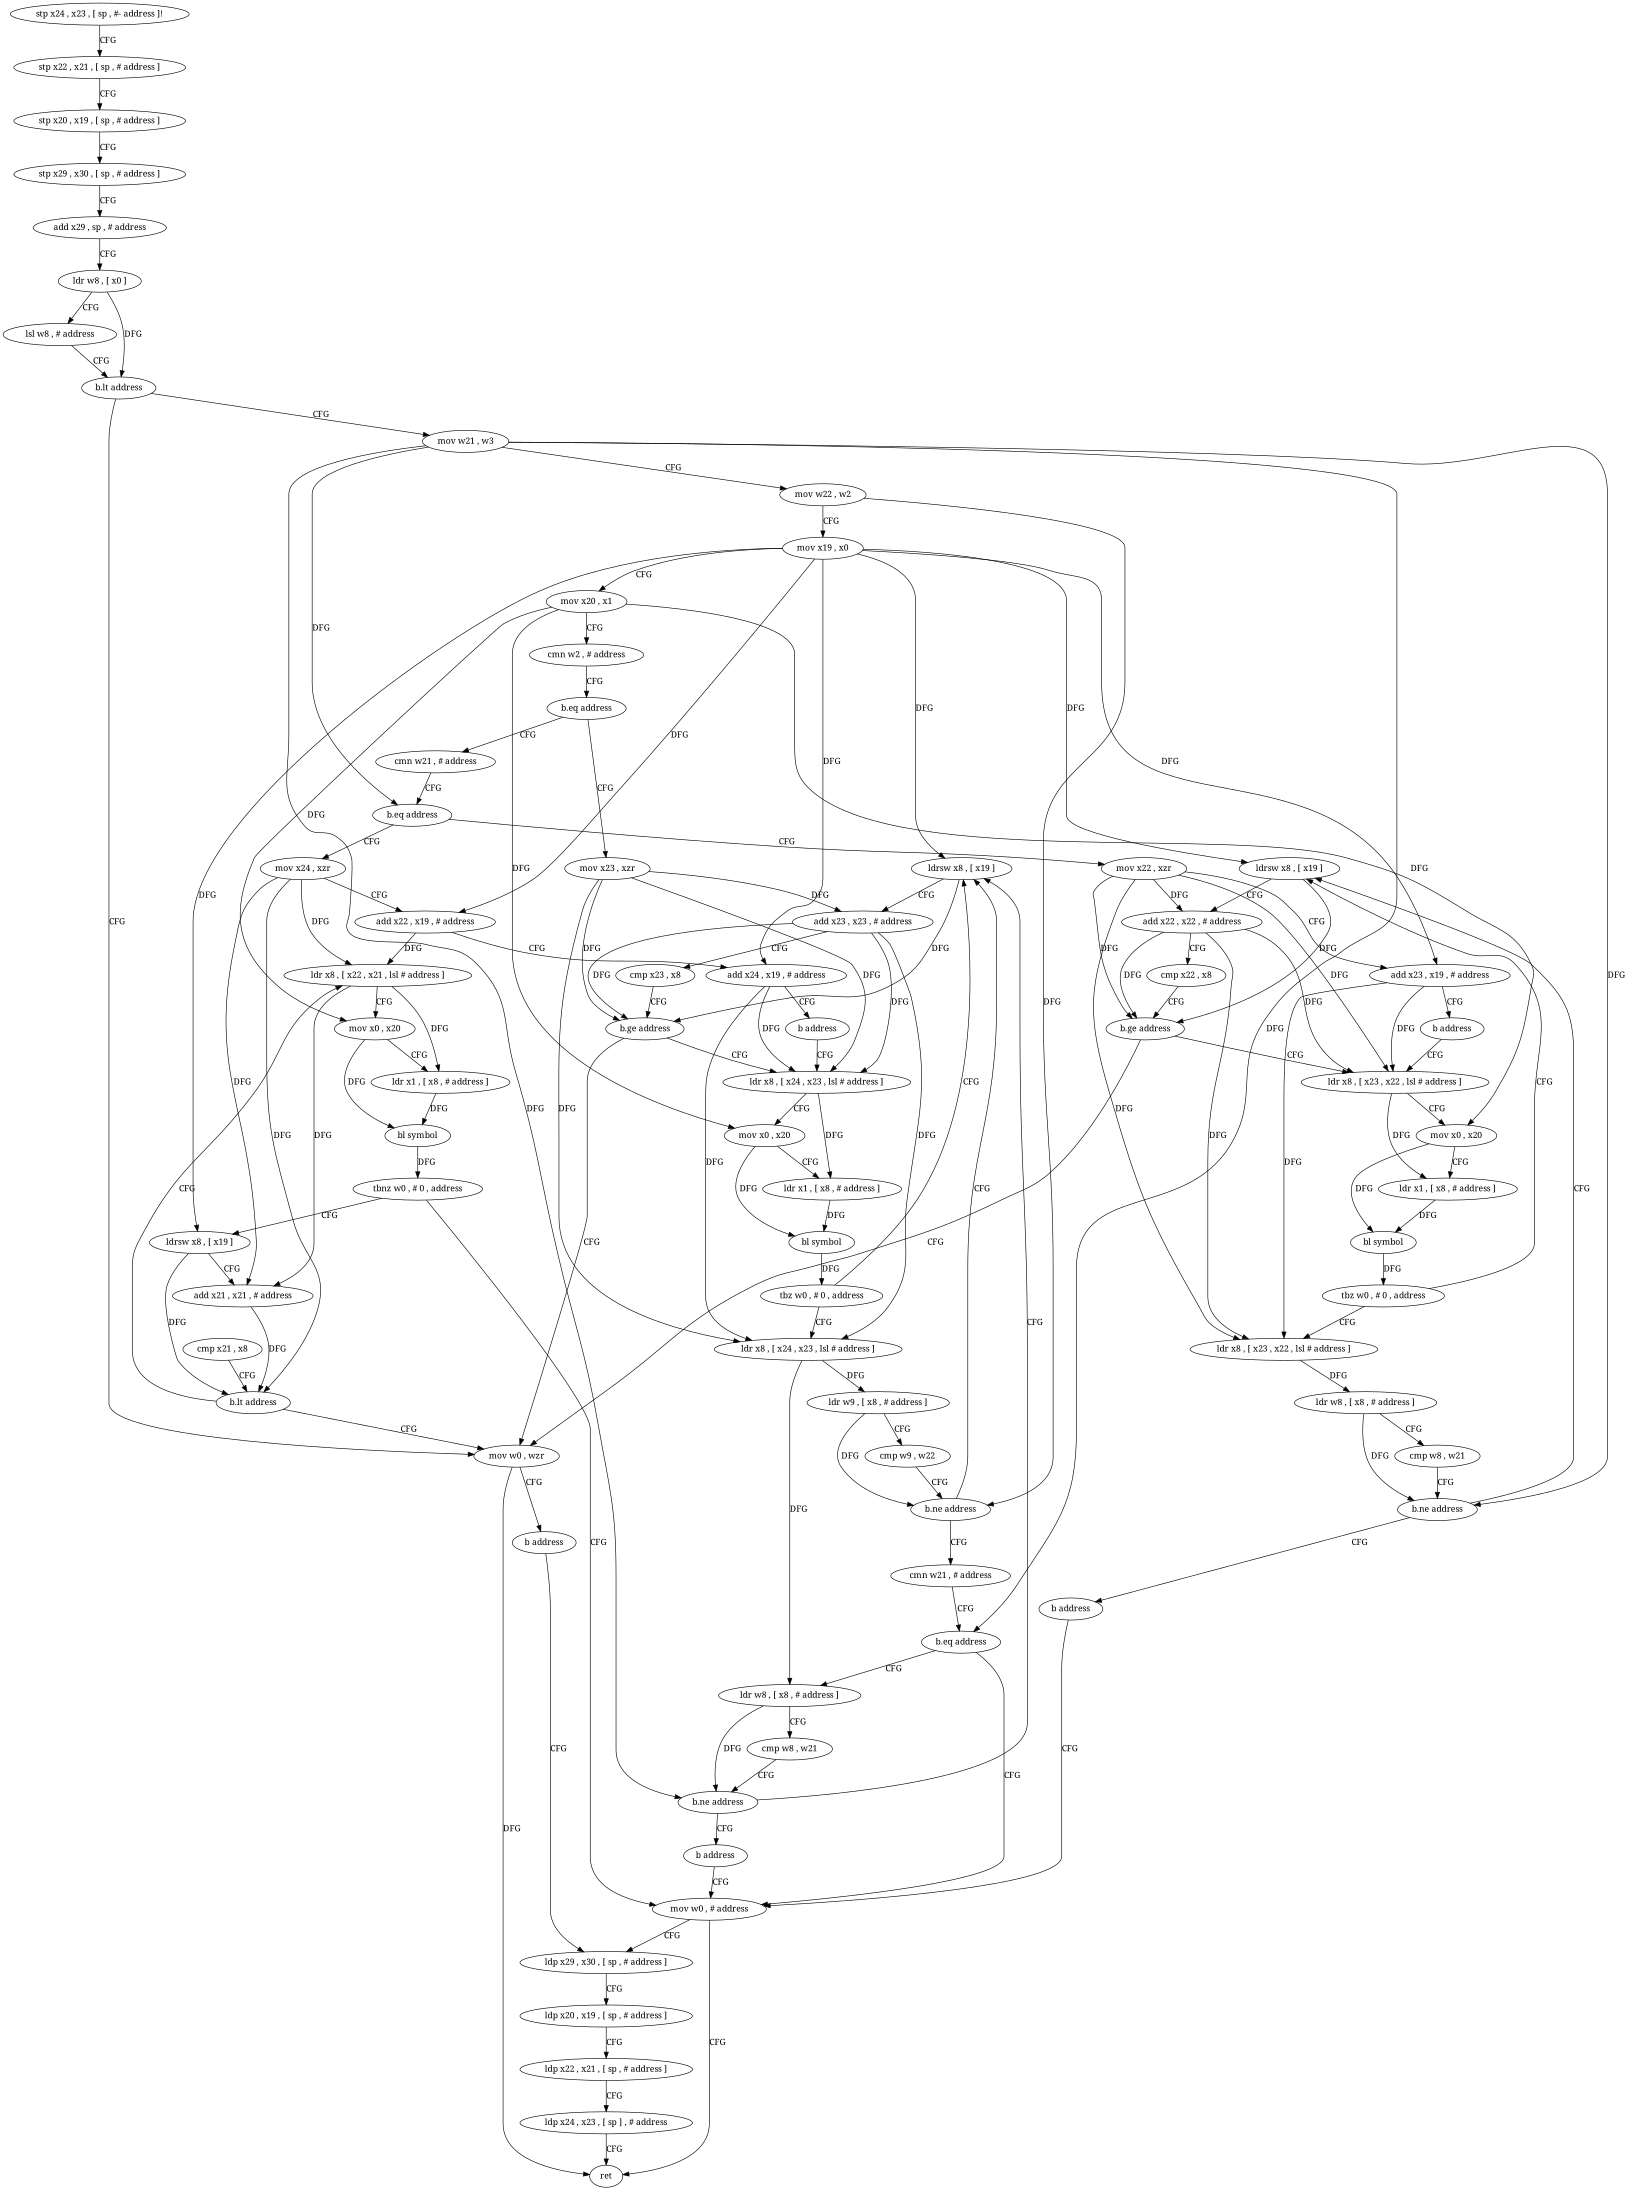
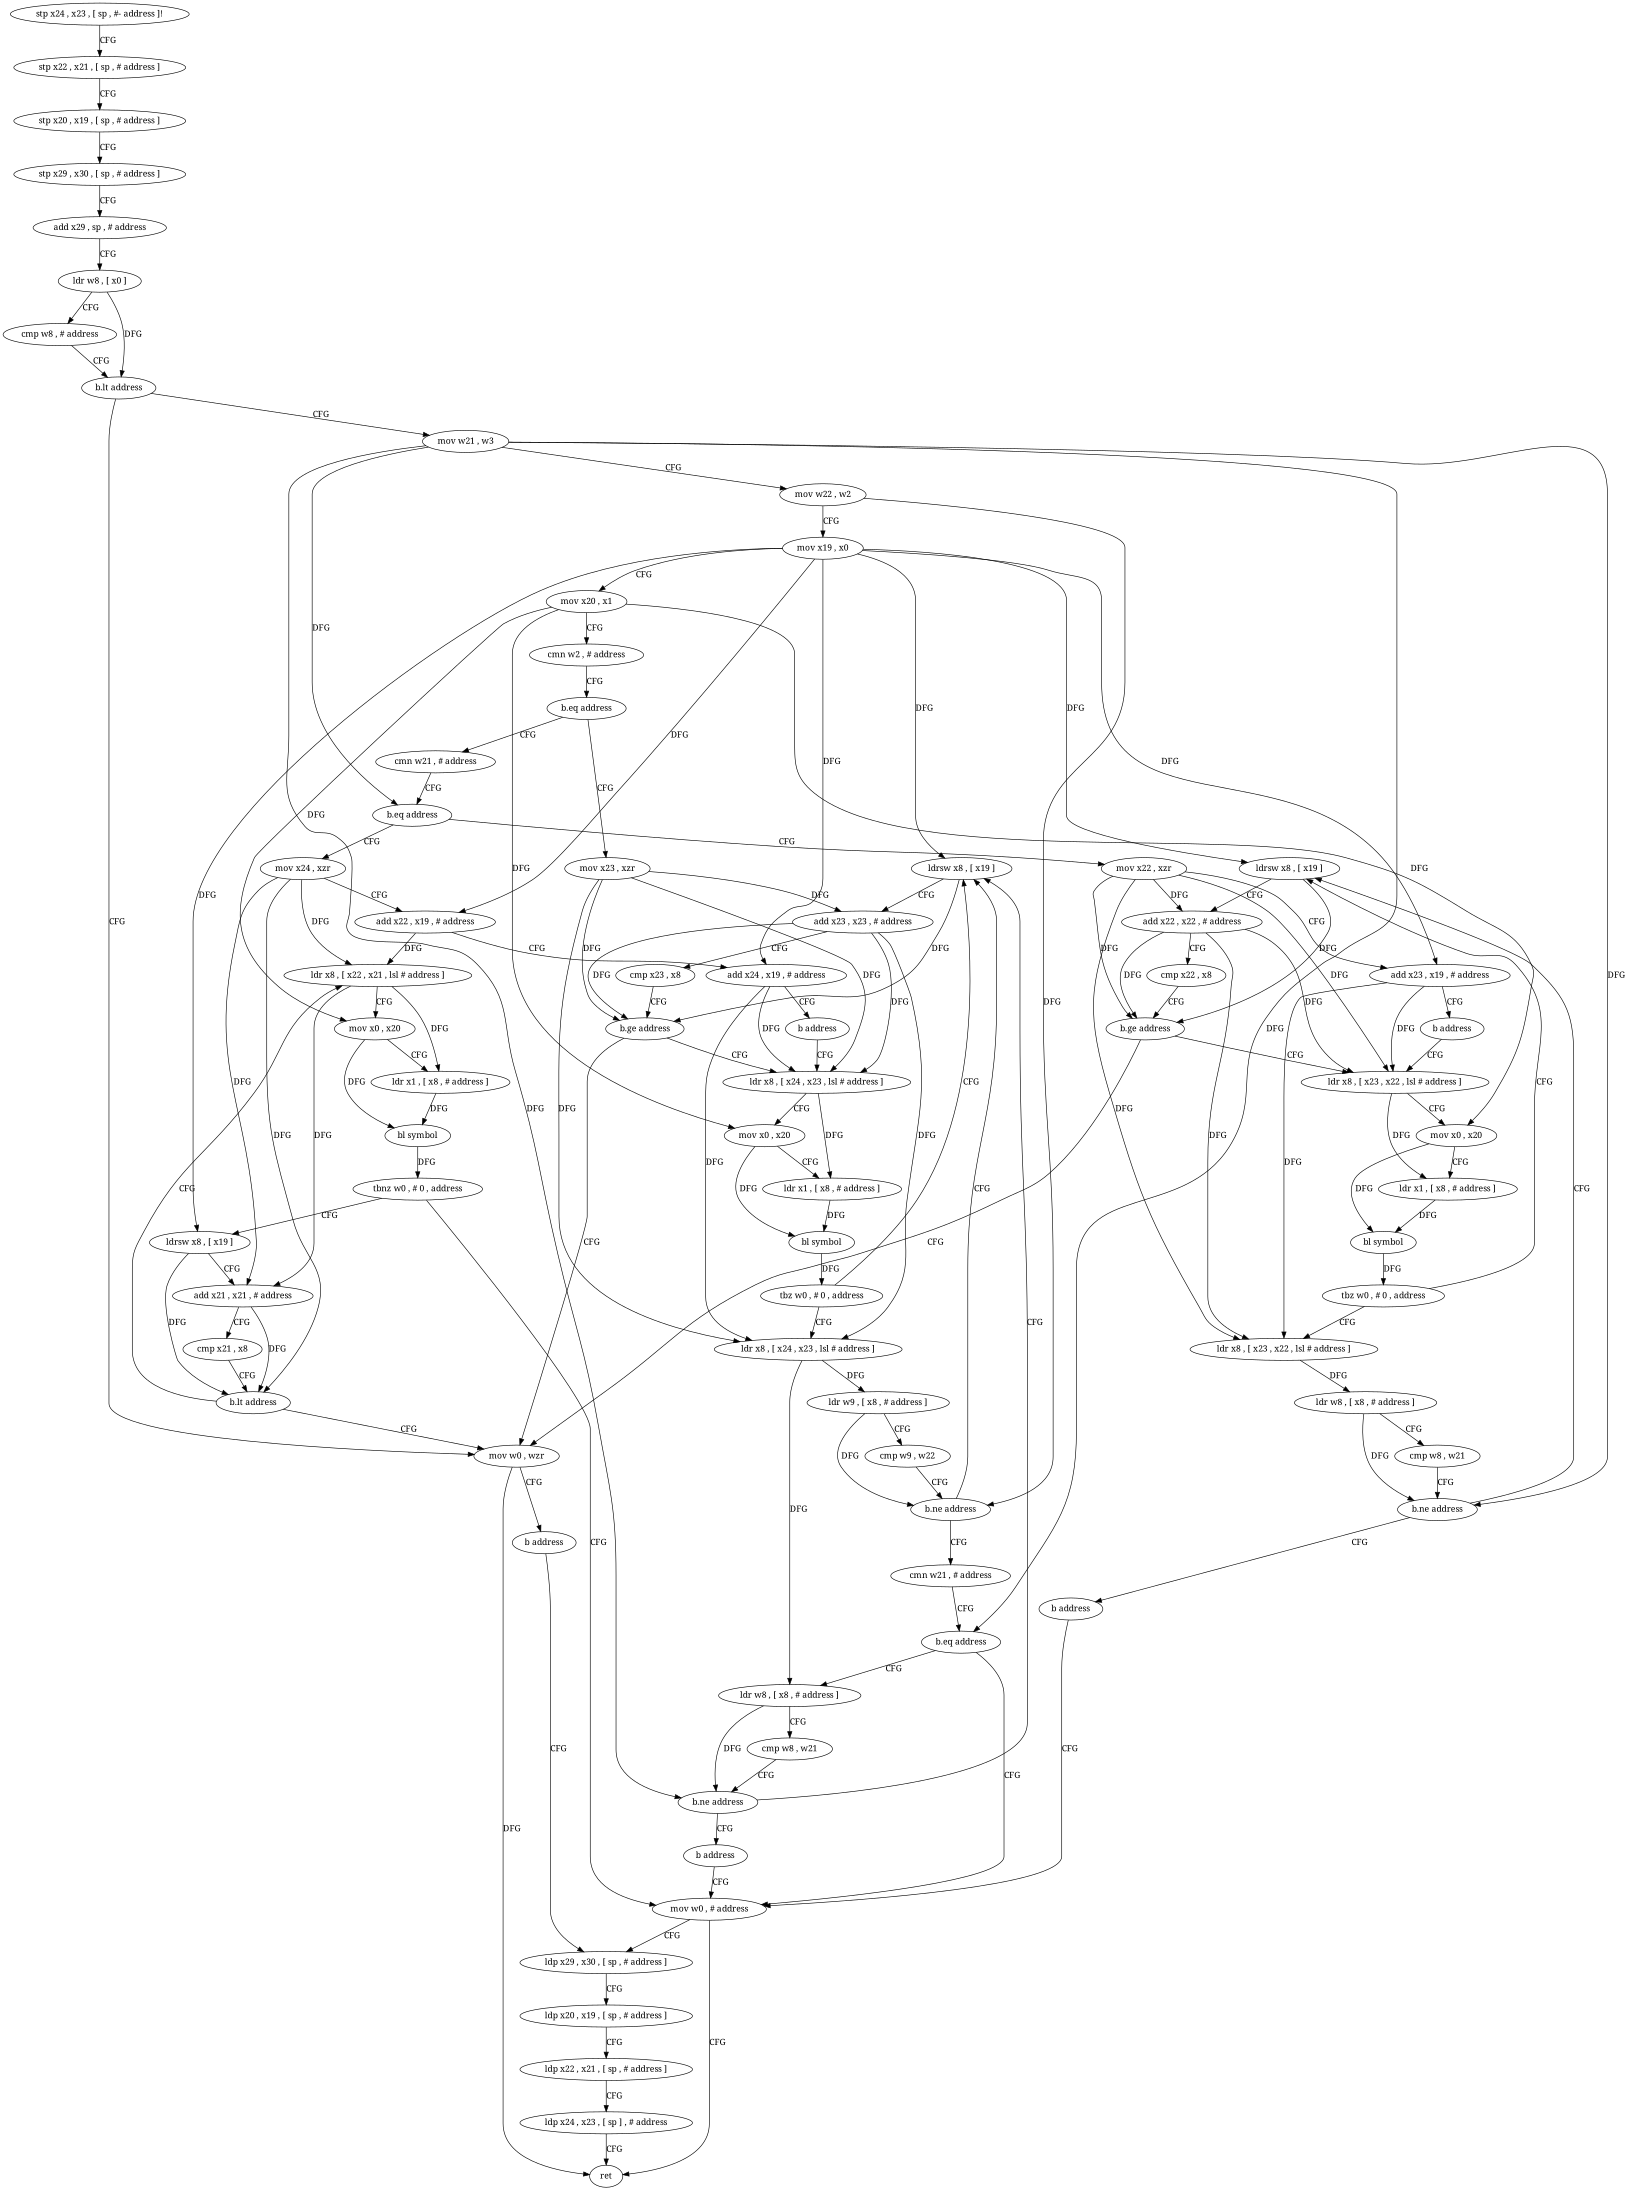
(60, 335) -> (60, 335)
none -> (234, 1320)
